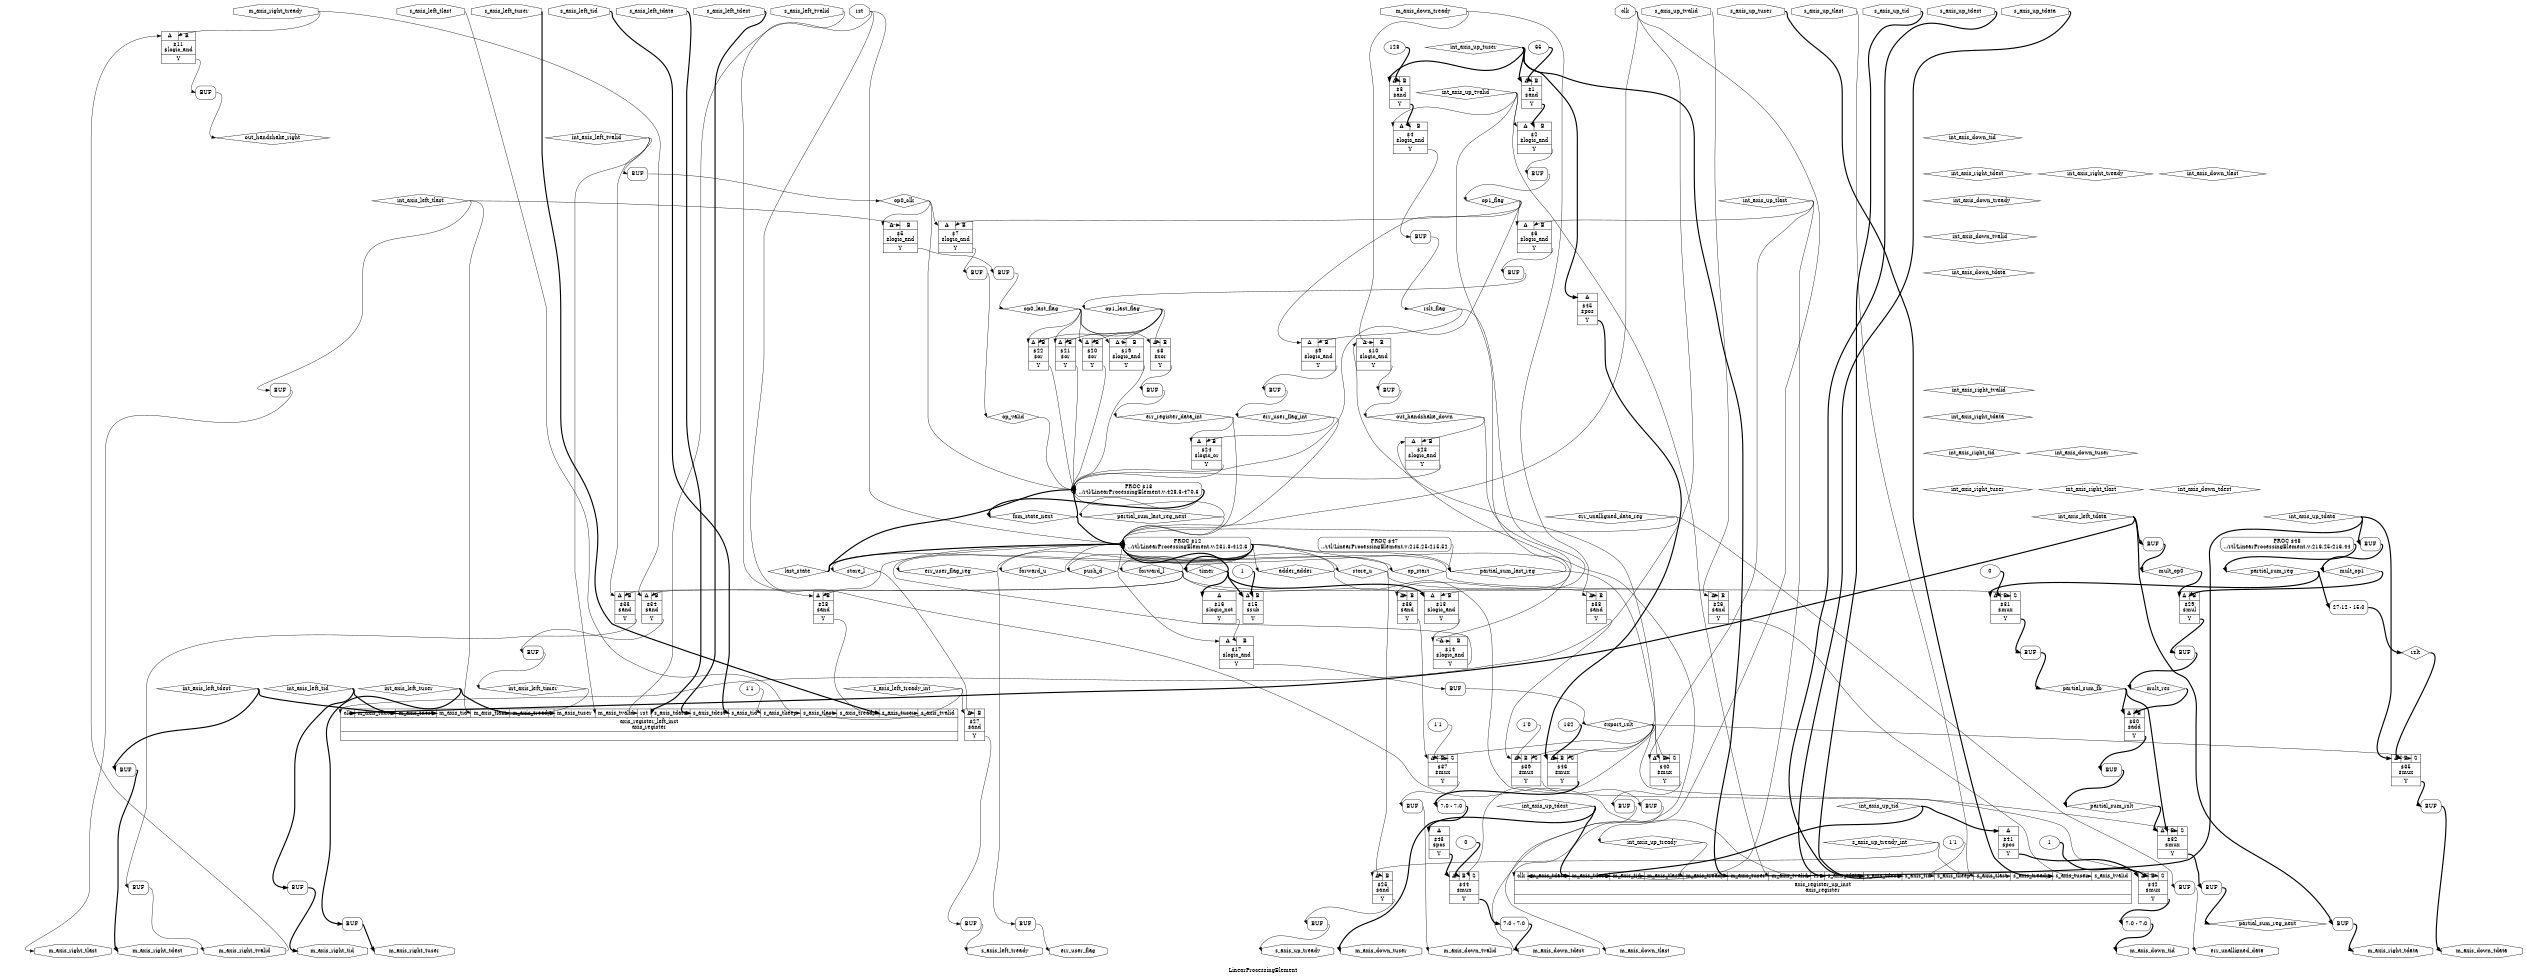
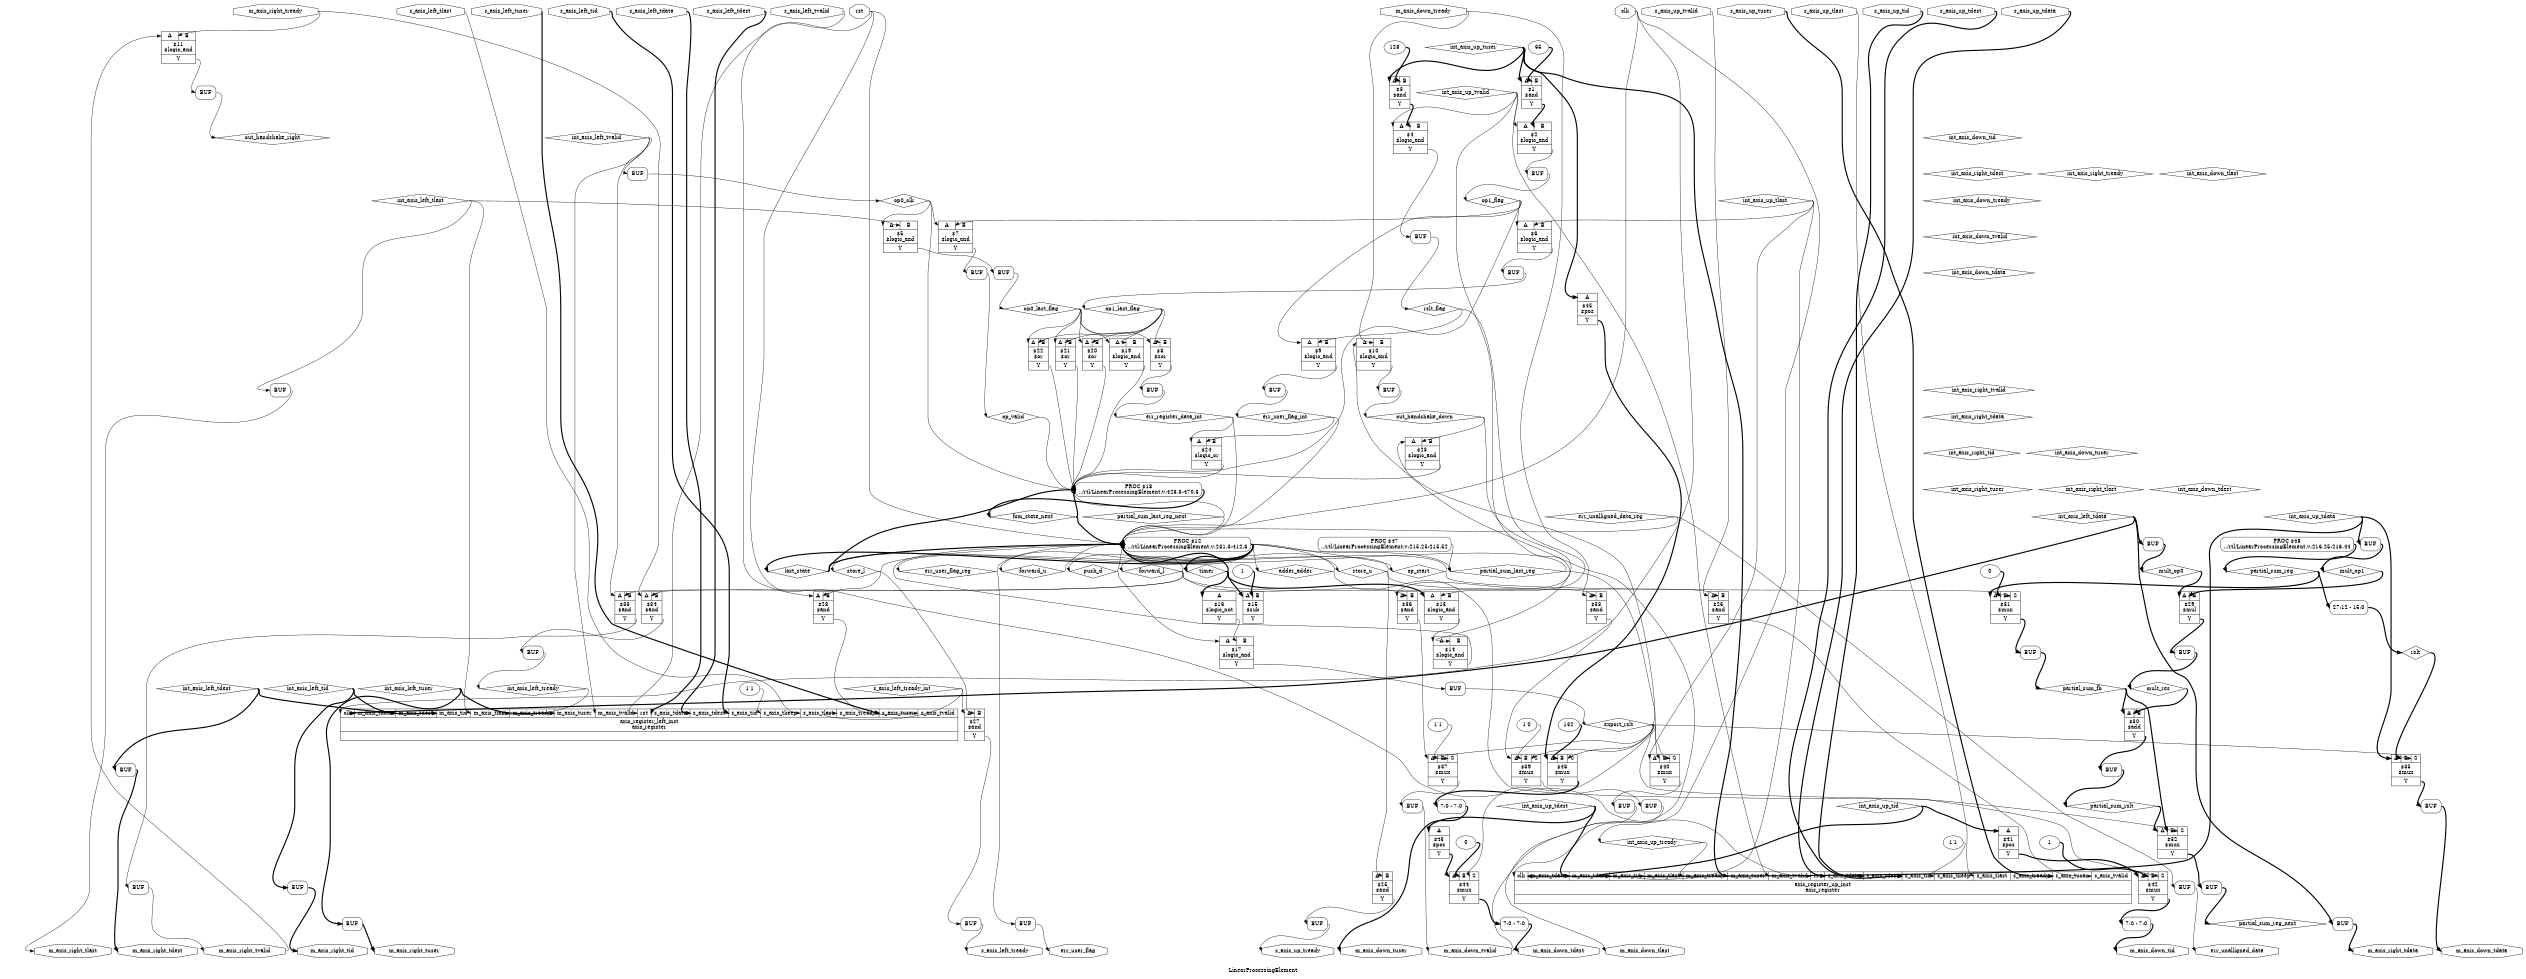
(1134, 501) -> none
none -> (1012, 558)
(533, 689) -> (533, 689)
(1880, 843) -> none
